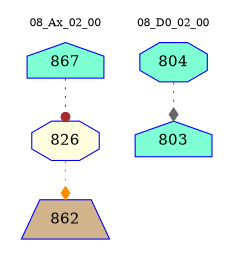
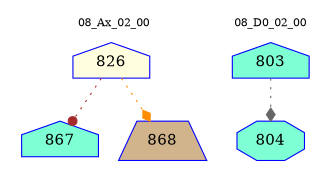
(66, 95) -> (88, 98)
(174, 95) -> (271, 93)
(66, 141) -> (111, 62)
(66, 219) -> (163, 141)
